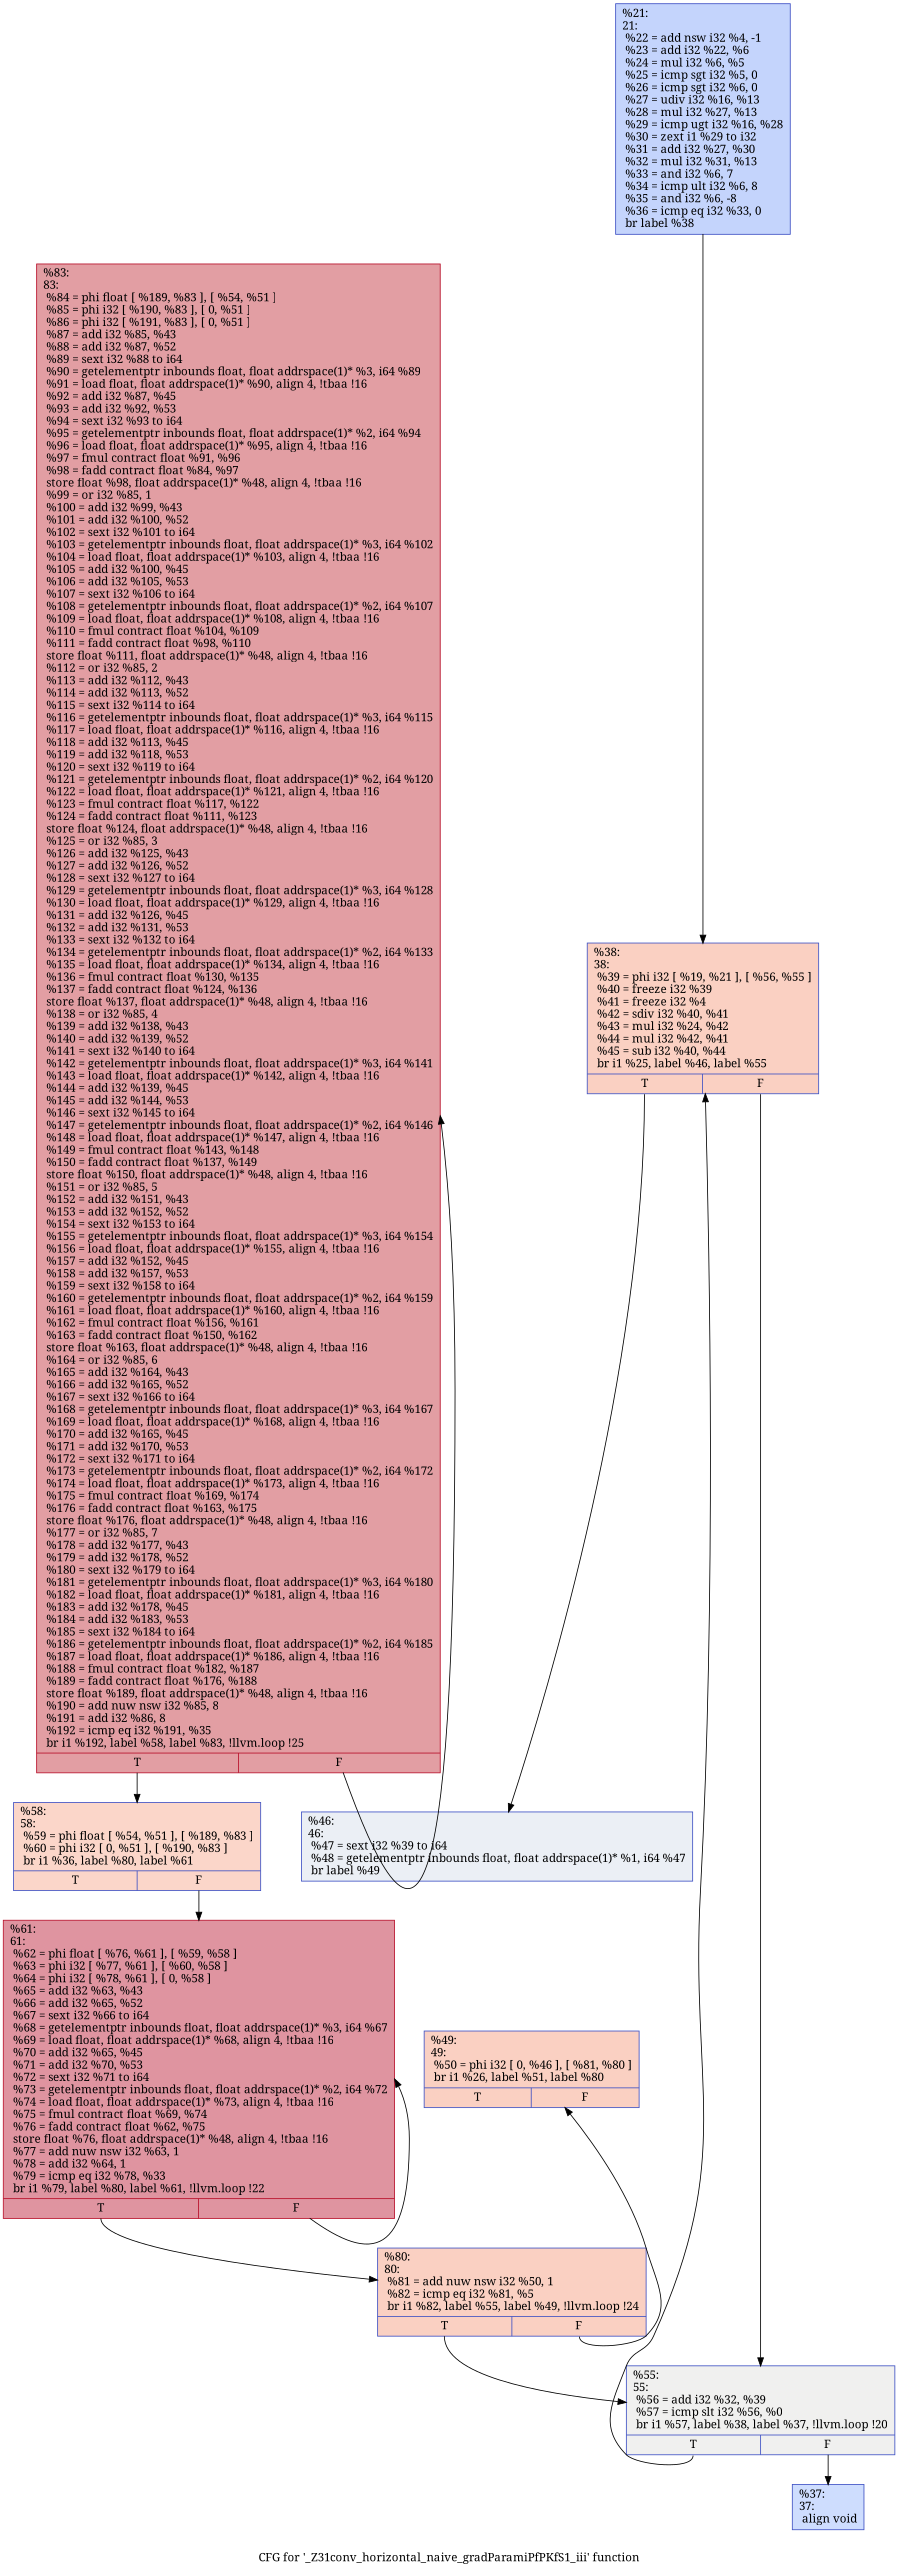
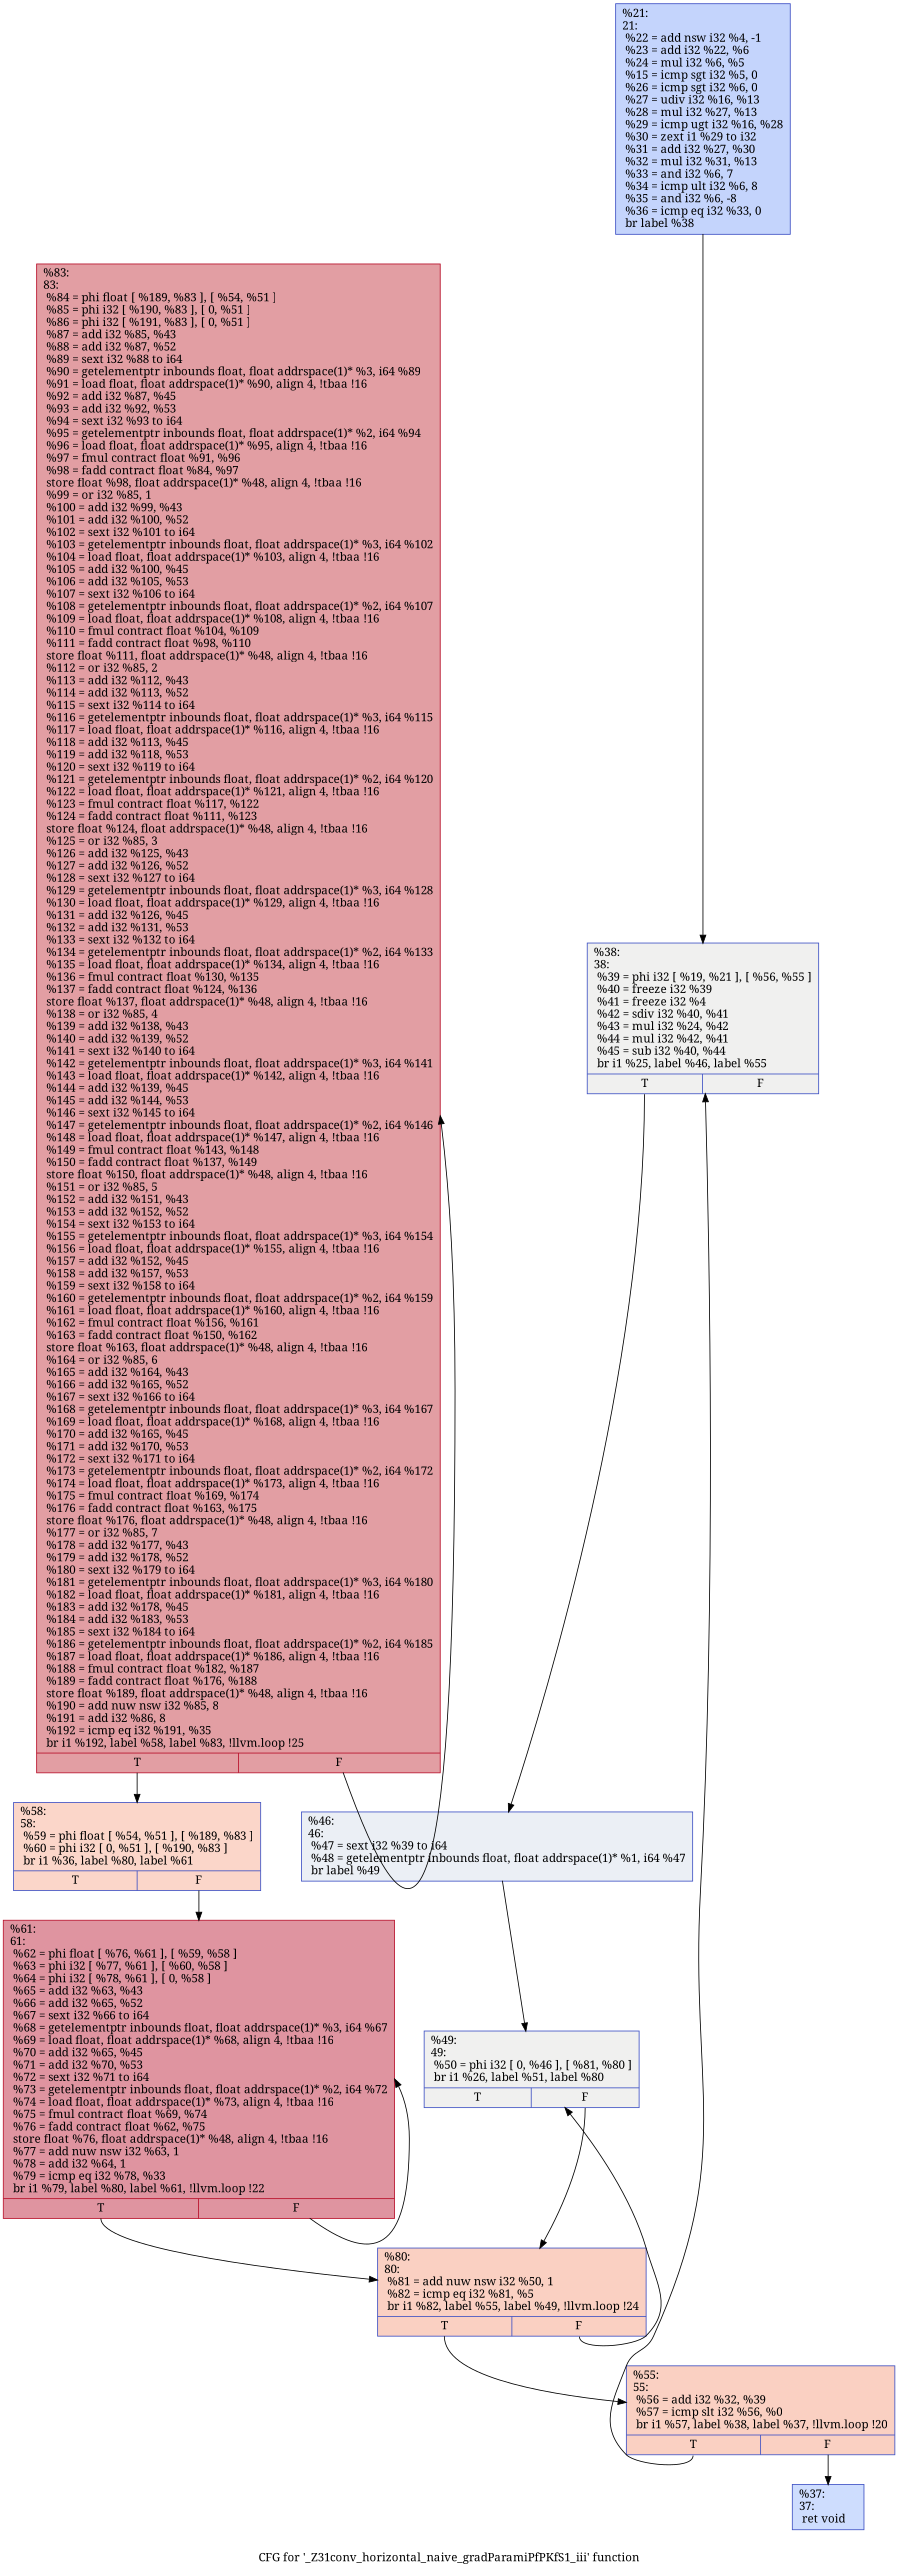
(690, 75) -> (690, 75)
(703, 1018) -> (703, 1018)
(761, 1726) -> none
none -> (513, 1952)
(532, 2069) -> (532, 2069)
none -> (573, 2177)
(761, 2410) -> (761, 2410)
(828, 2519) -> (822, 2519)
